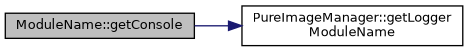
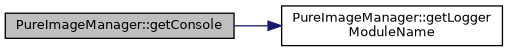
(100, 26) -> (120, 26)
